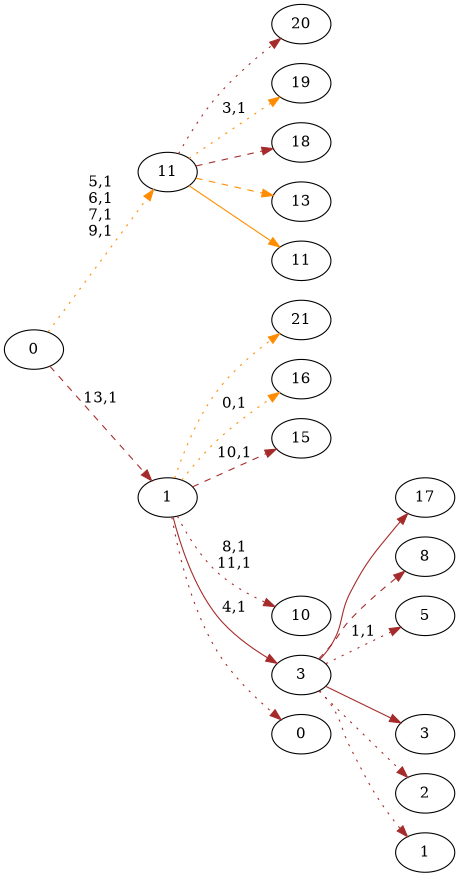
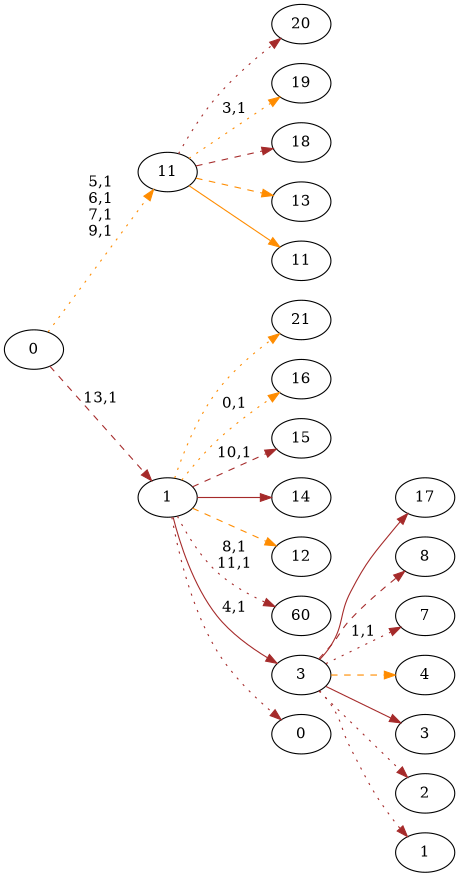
none -> (301, 498)
none -> (301, 557)
(301, 616) -> (301, 616)
(425, 616) -> (425, 616)
none -> (425, 675)
